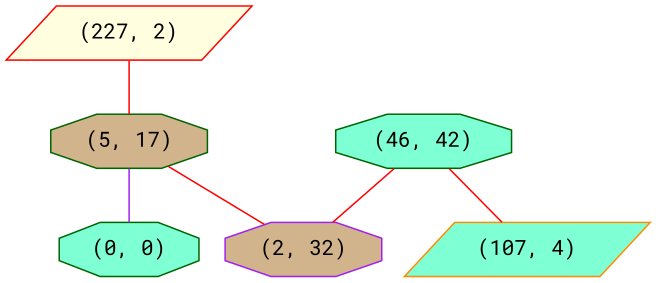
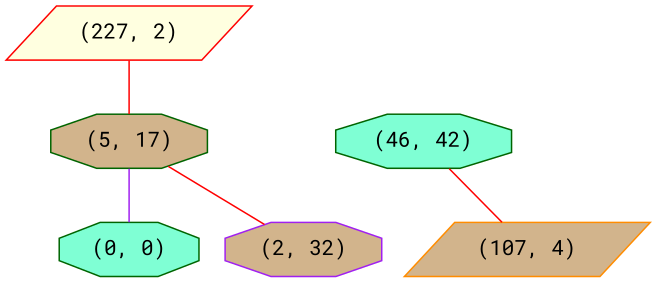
(363, 196) -> none
(527, 249) -> (527, 249)
